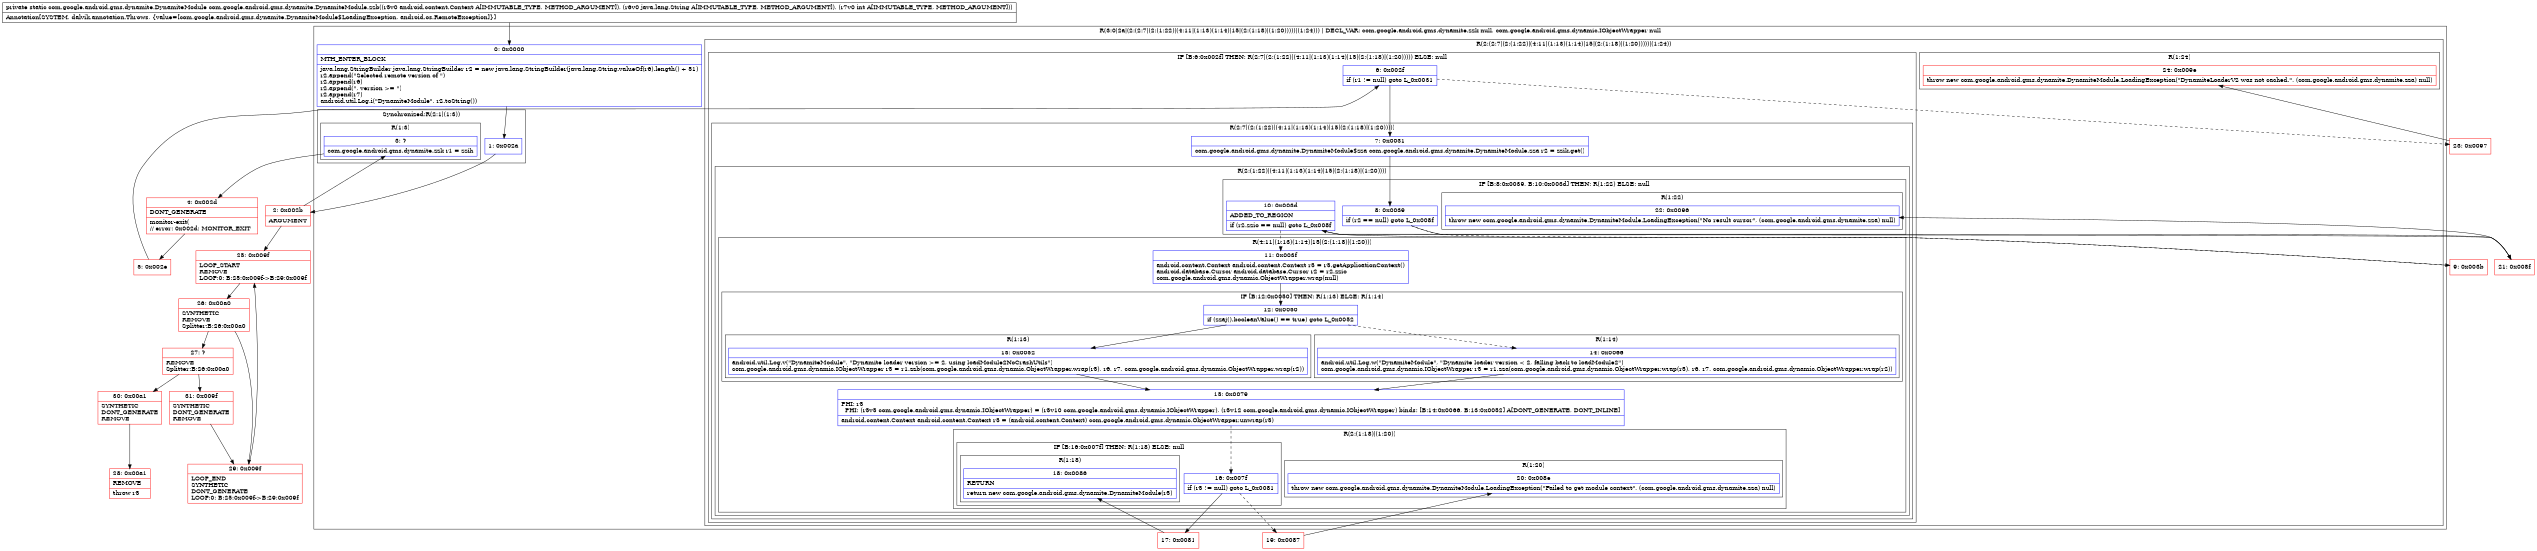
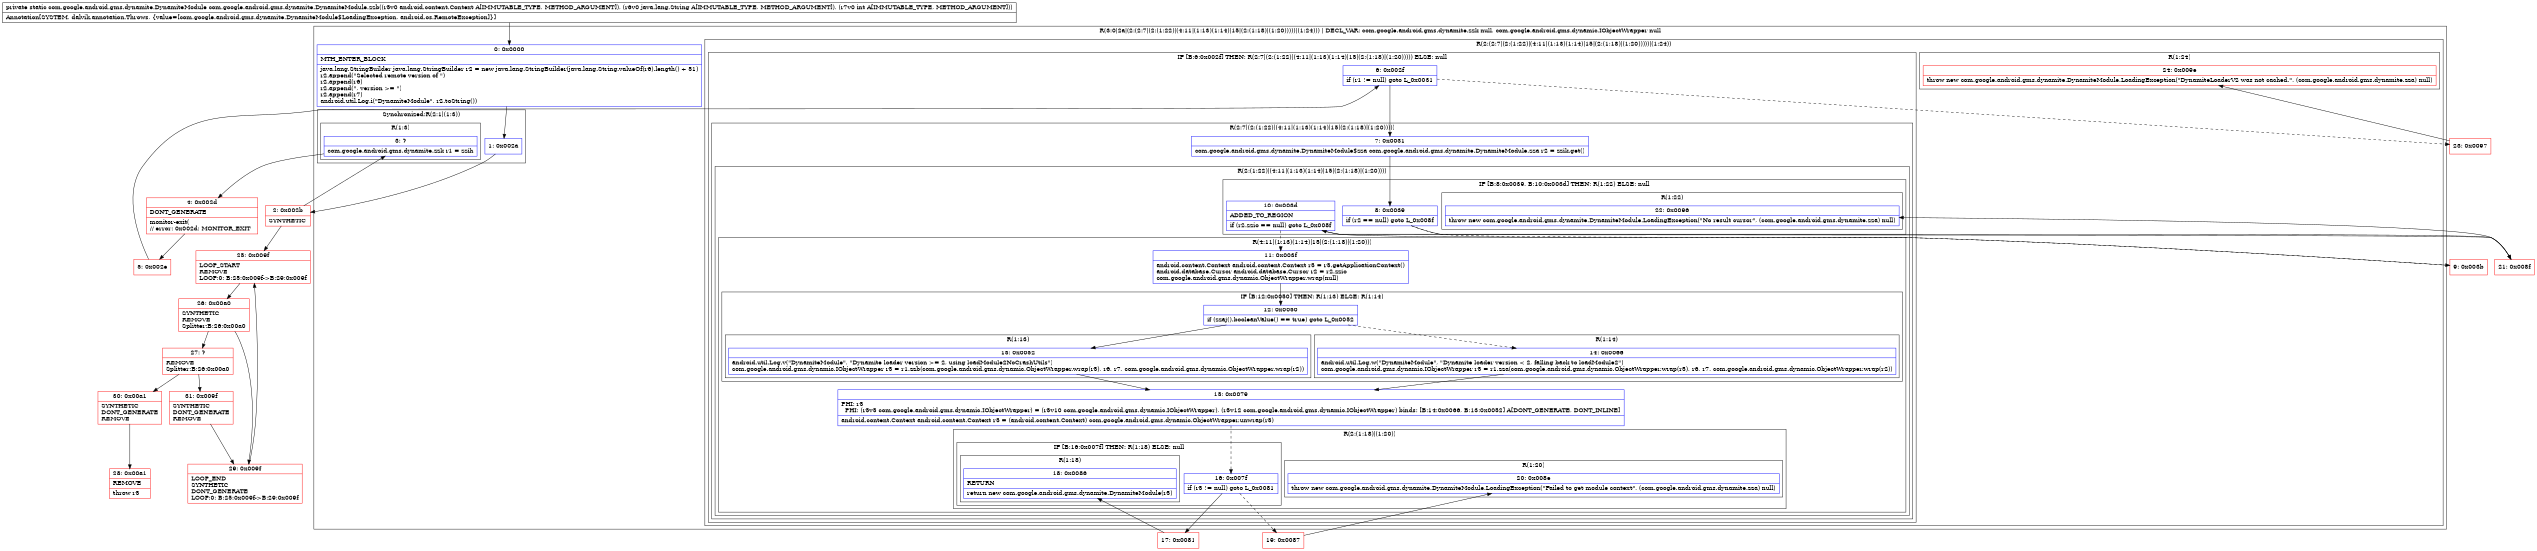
(288, 221) -> (288, 221)
